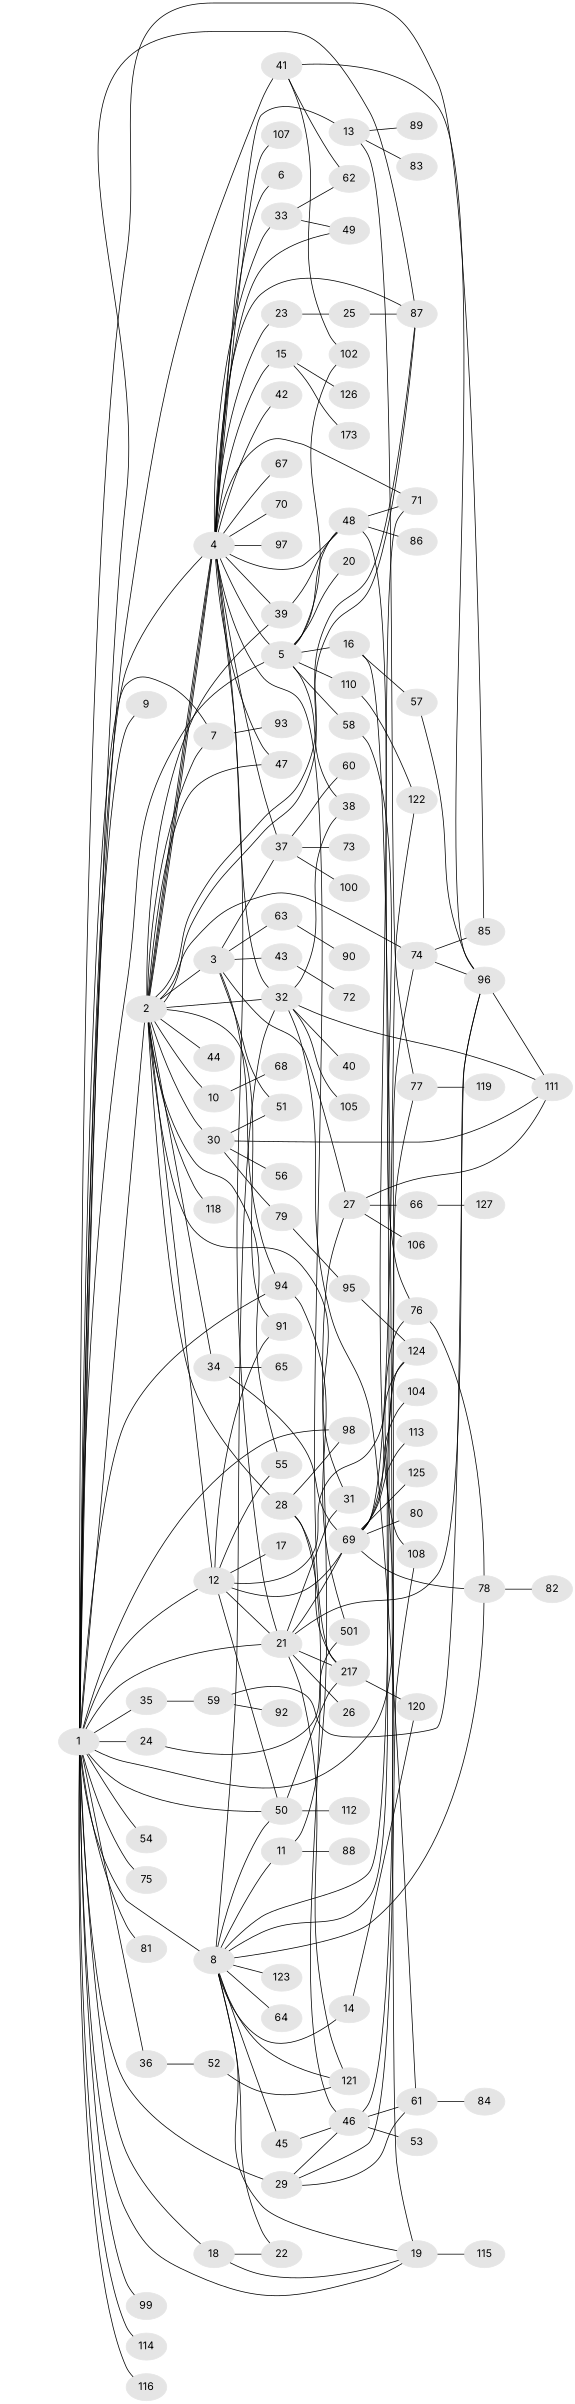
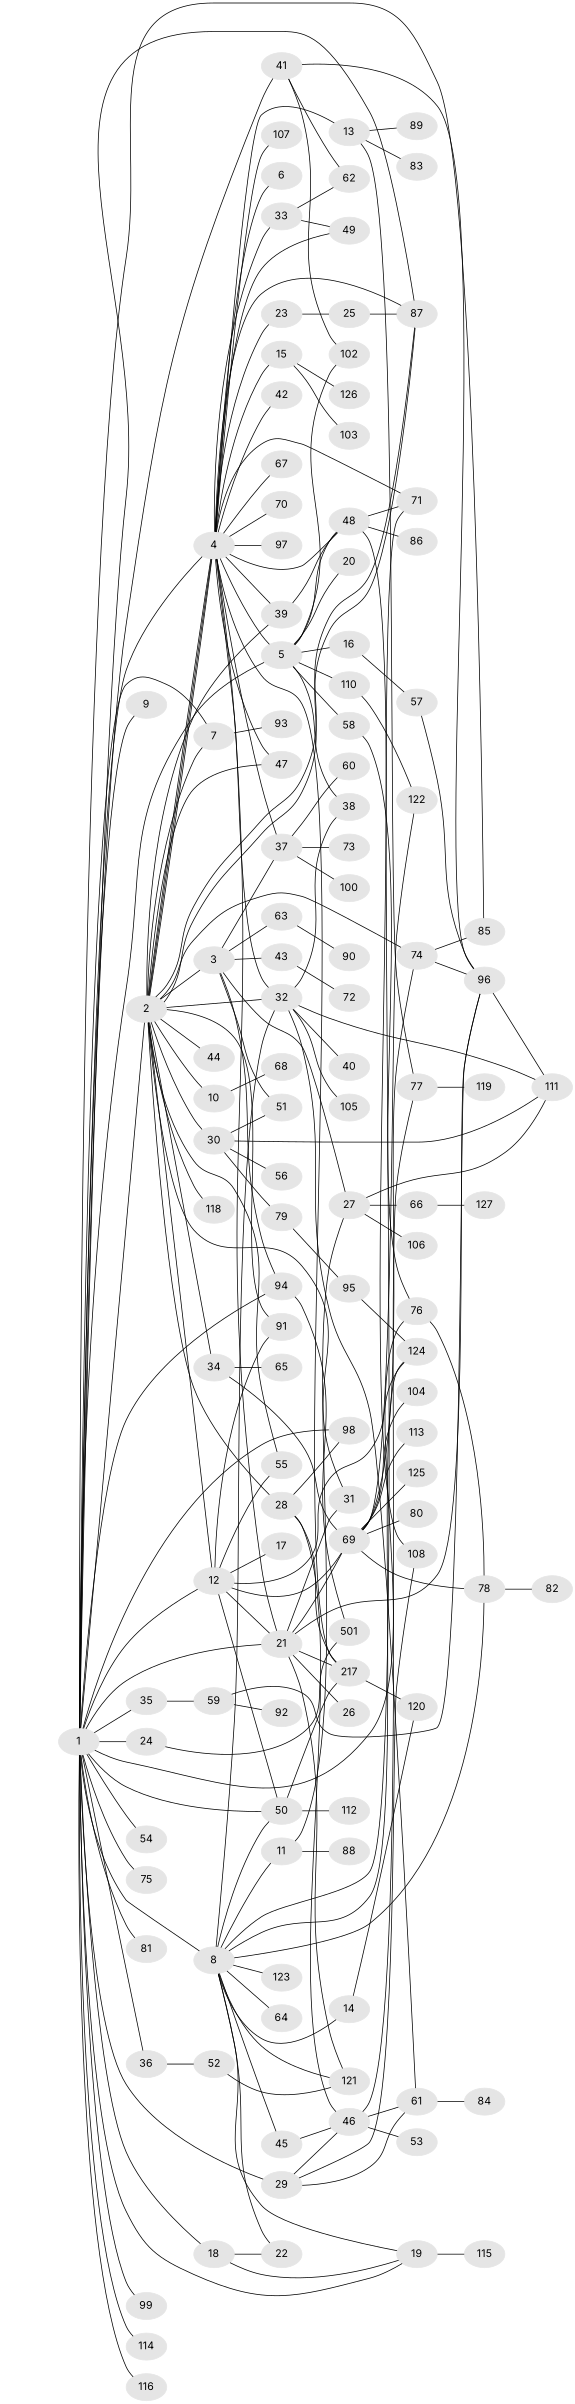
(349, 436) -> (349, 436)
(392, 1447) -> none
